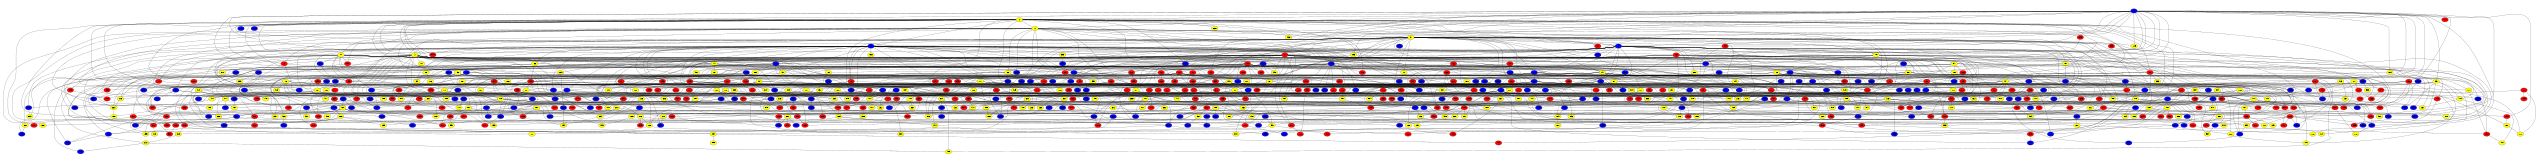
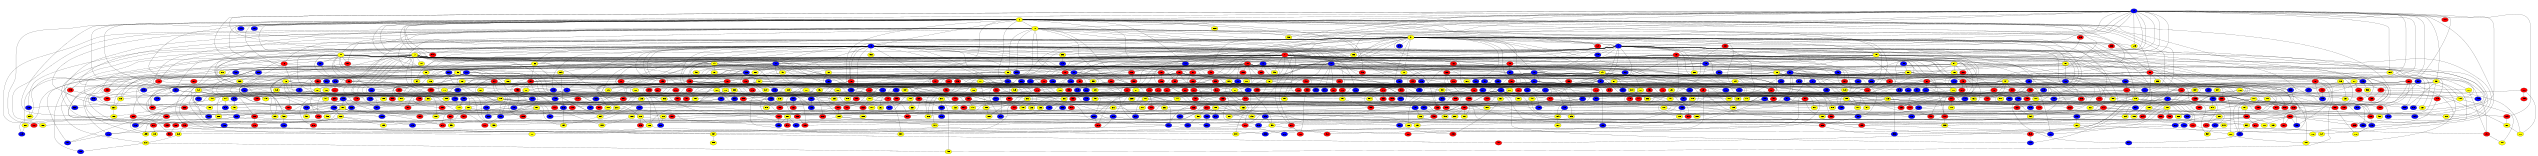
none -> (1095, 90)
